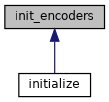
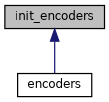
(55, 85) -> (55, 85)
